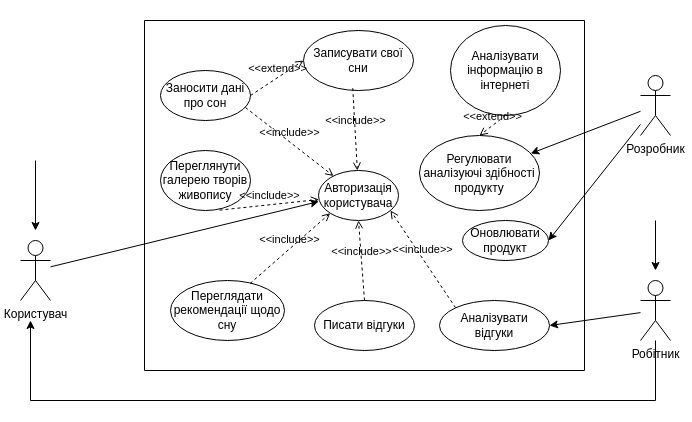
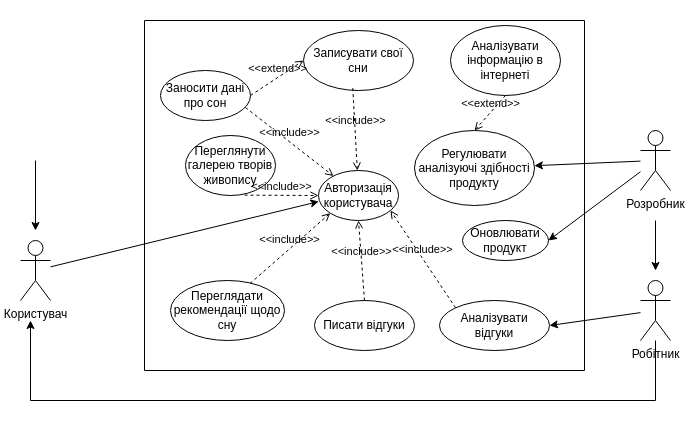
(506, 71) -> (506, 61)
(656, 106) -> (656, 161)
(480, 173) -> (475, 168)
(206, 181) -> (231, 166)
